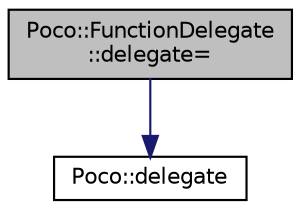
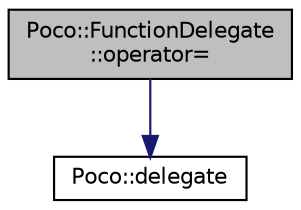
(150, 44) -> (150, 44)
